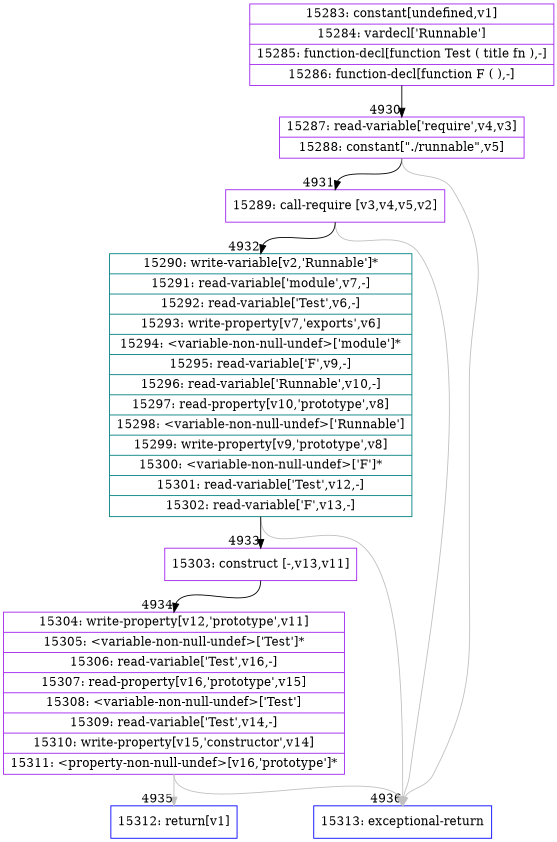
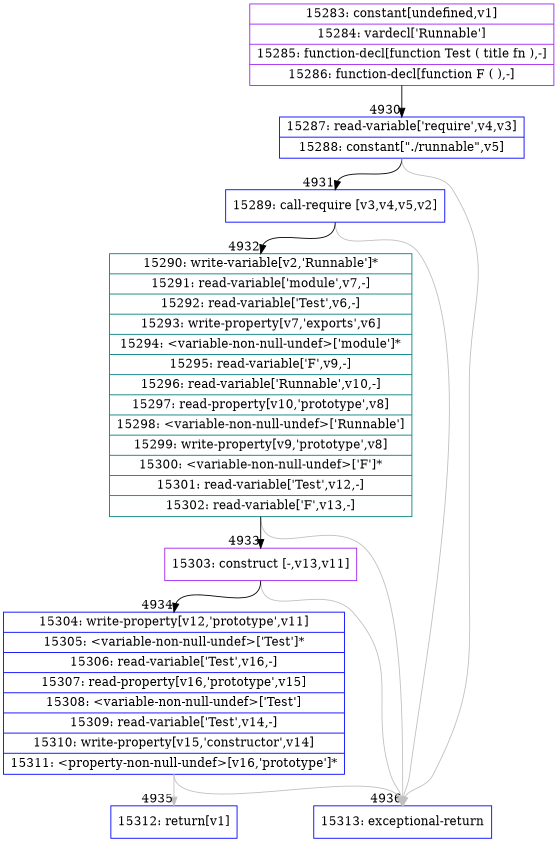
(402, 138) -> (402, 138)
(335, 206) -> (335, 206)
none -> (376, 649)
(174, 693) -> (174, 693)
